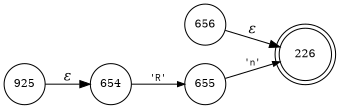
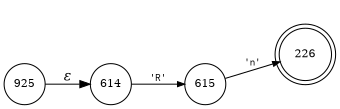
(205, 25) -> none
(111, 84) -> (111, 84)
(205, 84) -> (205, 84)
